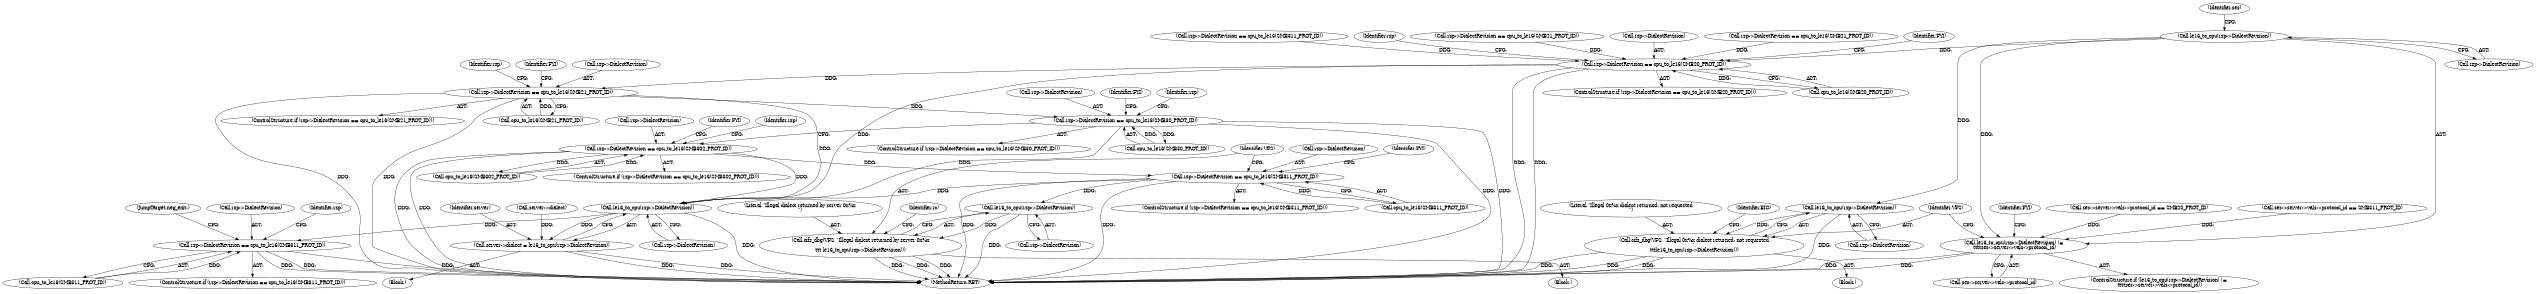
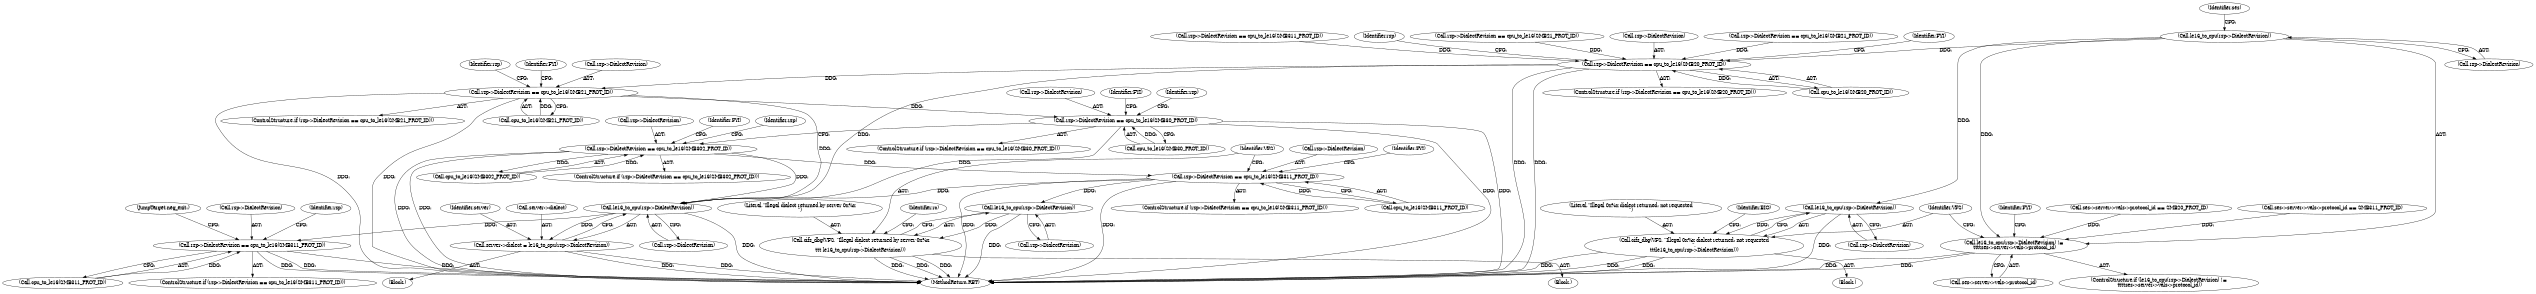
(1775, 79) -> (1775, 79)
(1170, 135) -> (1170, 135)
(548, 225) -> (548, 225)
